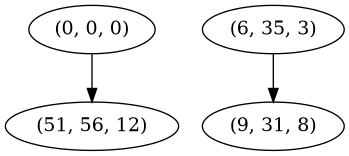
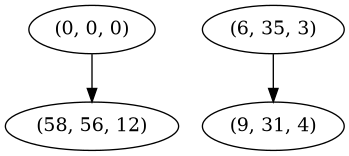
(92, 126) -> (92, 126)
(273, 126) -> (273, 126)
